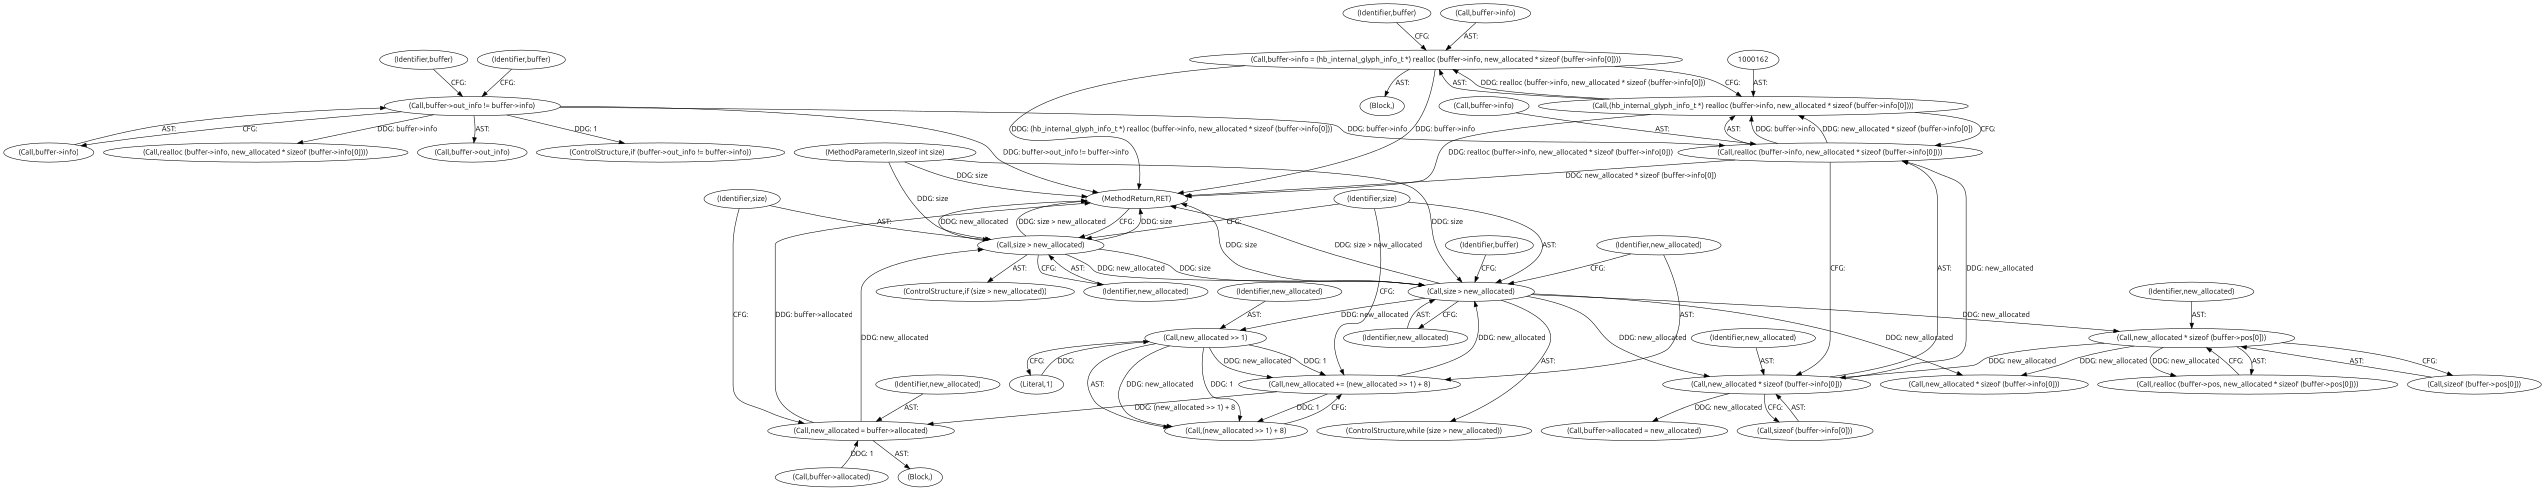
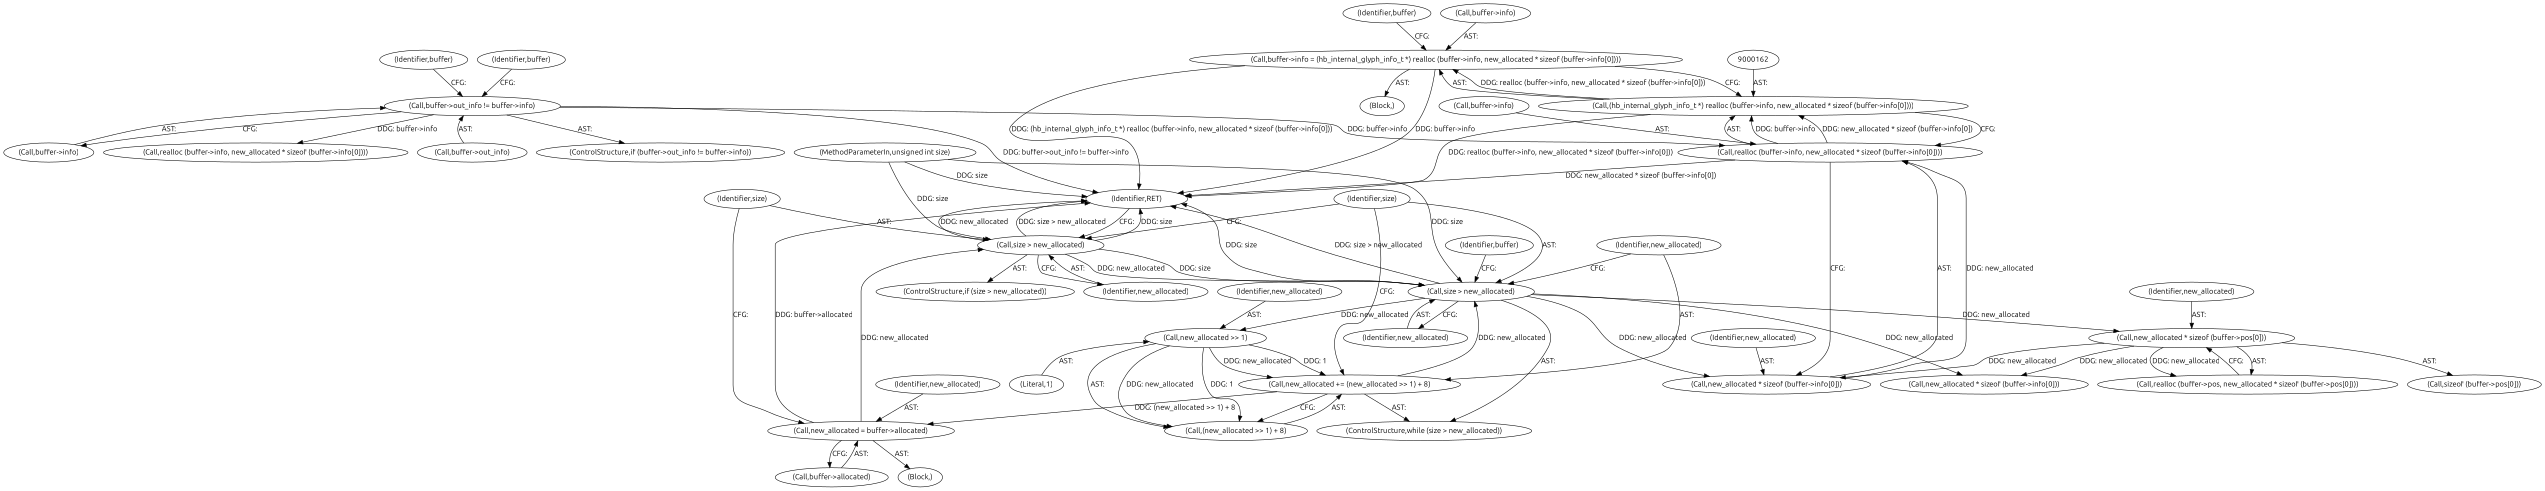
(1753, 60) -> (1753, 60)
(475, 127) -> (458, 132)
(586, 129) -> (586, 129)
(885, 153) -> (885, 153)
(1137, 199) -> (1137, 199)
(1081, 346) -> none
(1067, 361) -> (1067, 361)
(2431, 361) -> (2431, 361)
(2339, 362) -> none
none -> (1385, 406)
(1309, 408) -> (1309, 408)
(1340, 408) -> (1340, 408)
(1634, 431) -> none
(1805, 431) -> none
none -> (833, 450)
(862, 454) -> (862, 454)
